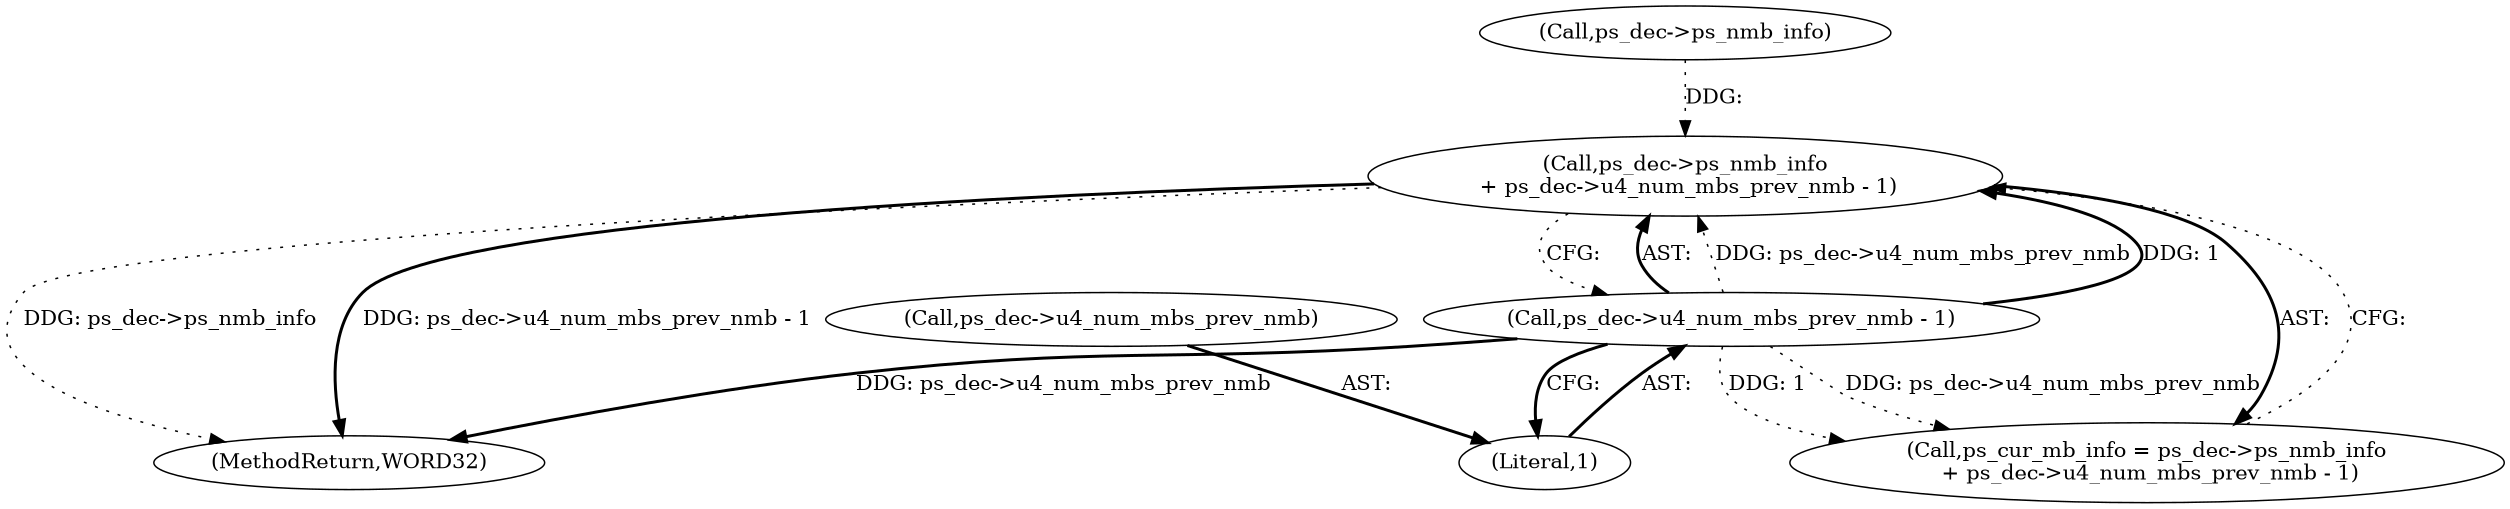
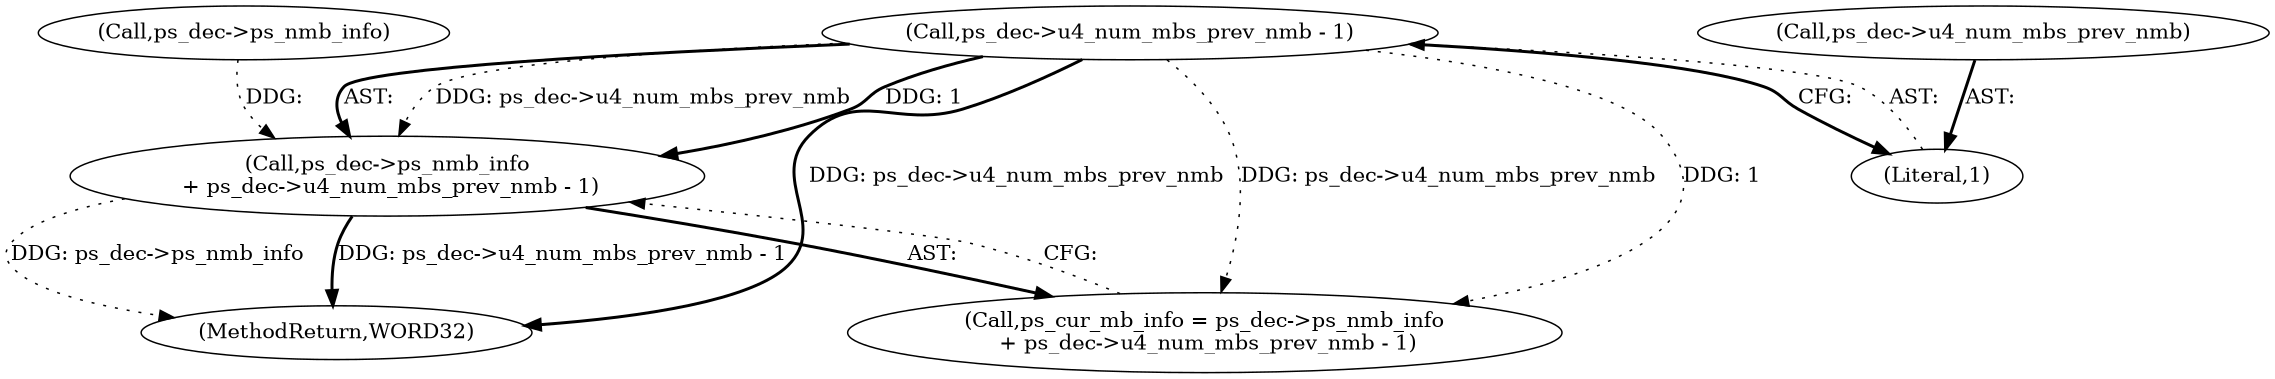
(1543, 260) -> none
(1618, 392) -> (1701, 62)
